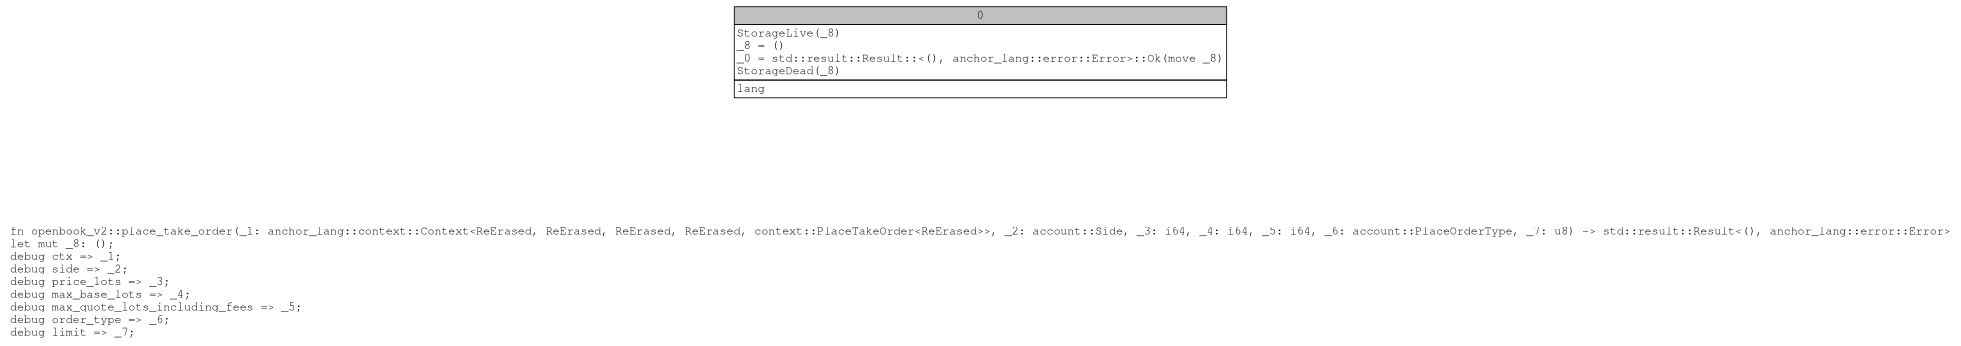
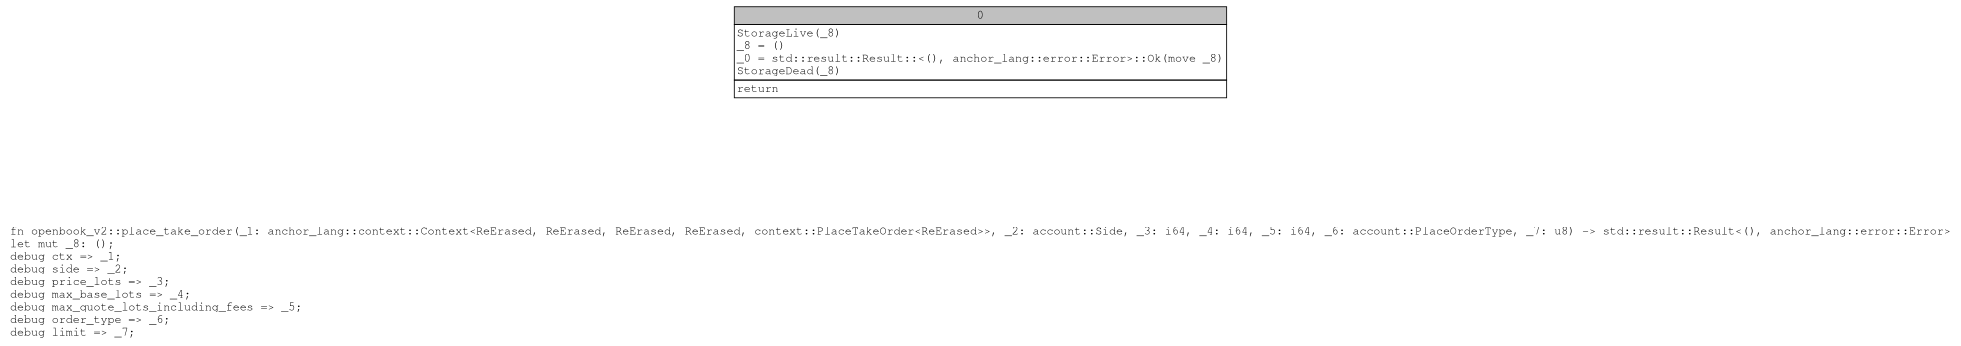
(751, 89) -> (758, 89)
